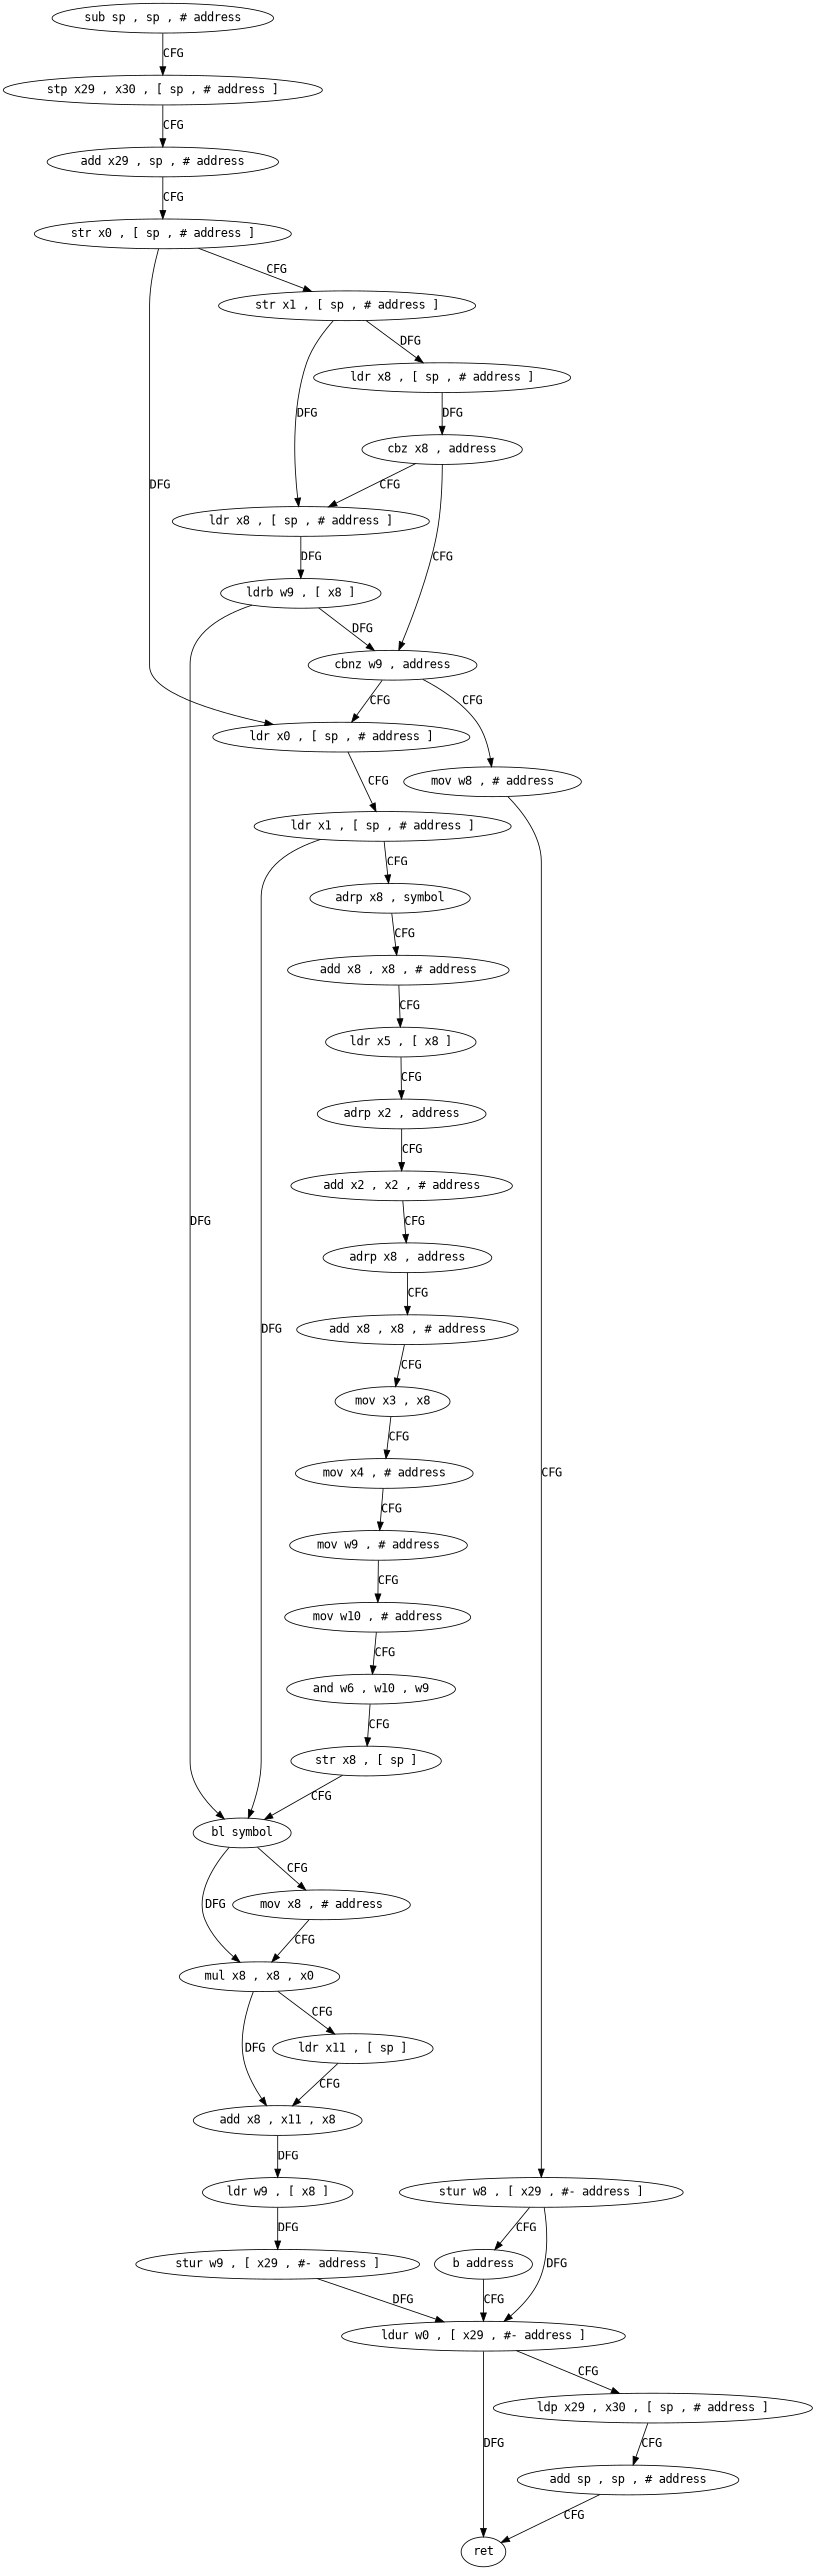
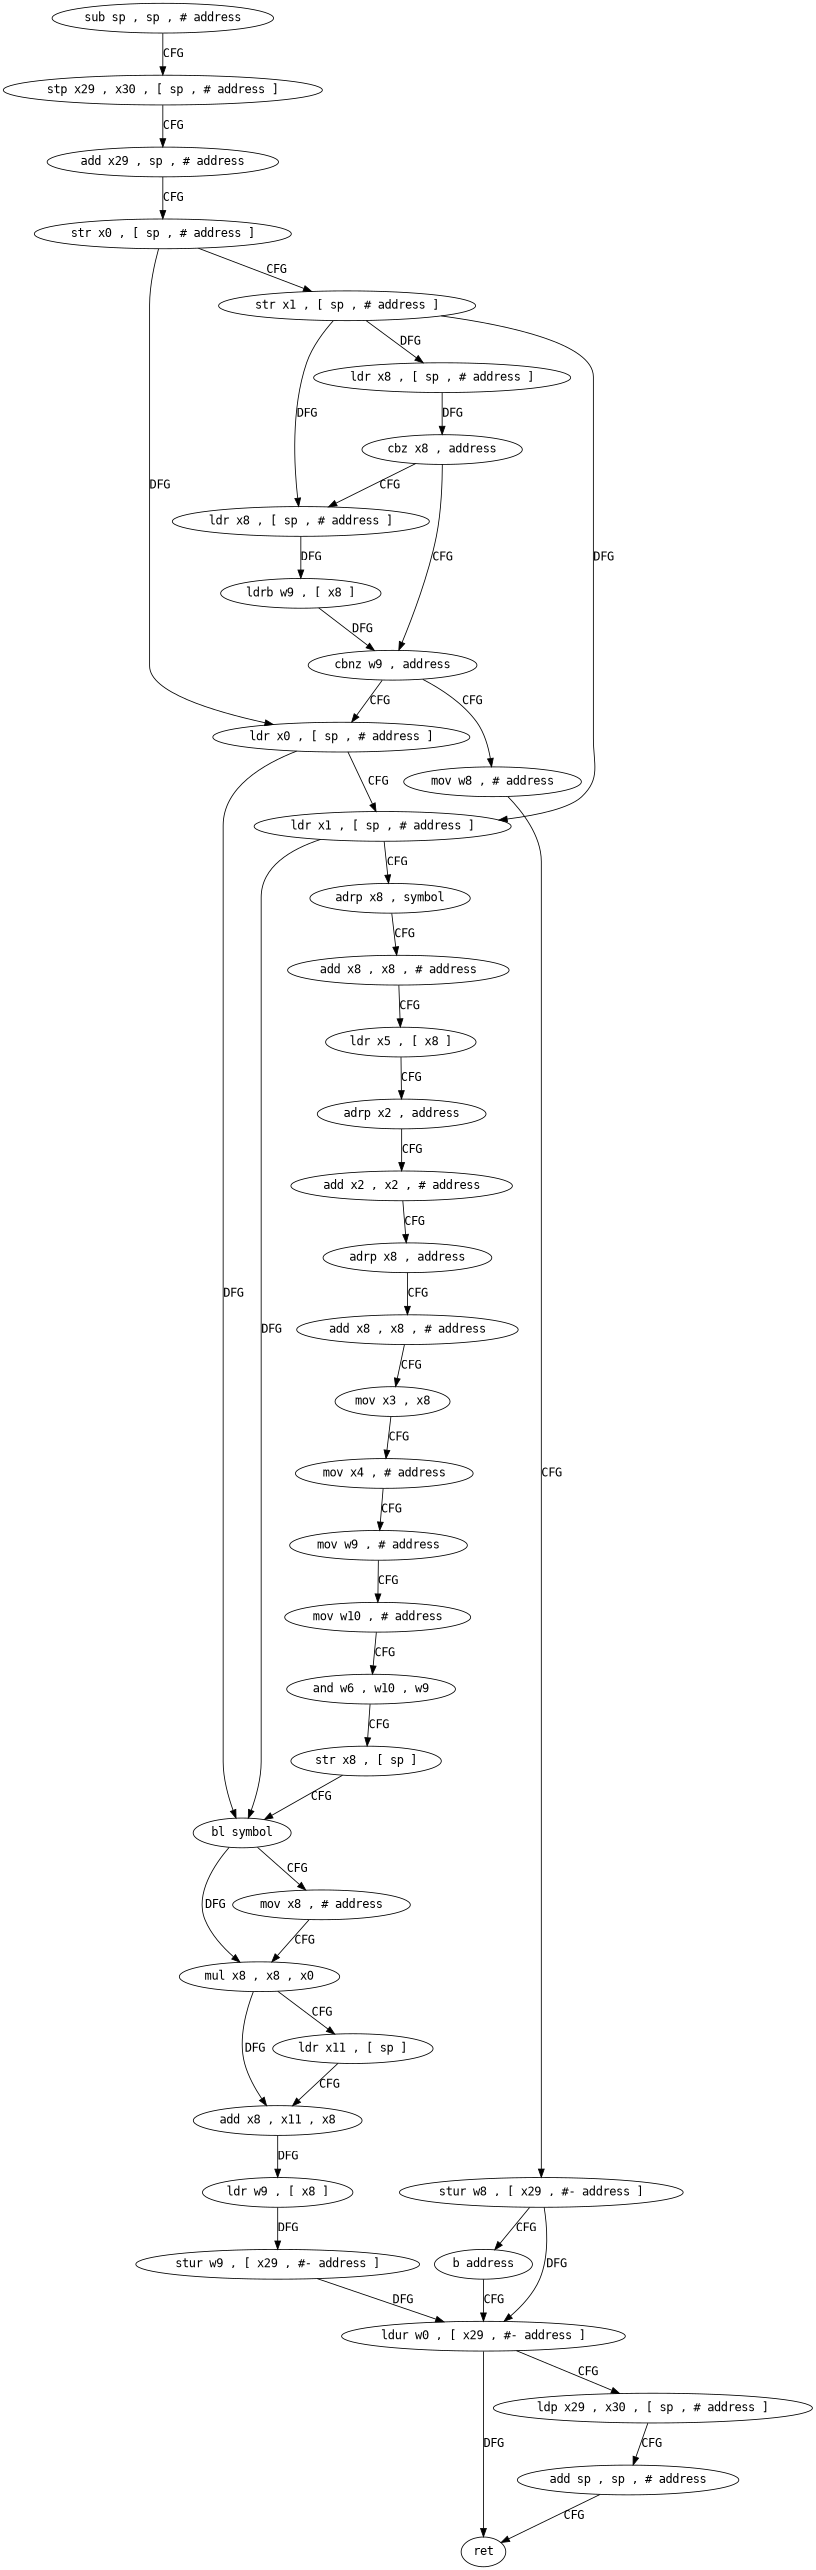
none -> (593, 542)
(190, 1197) -> (223, 1263)
